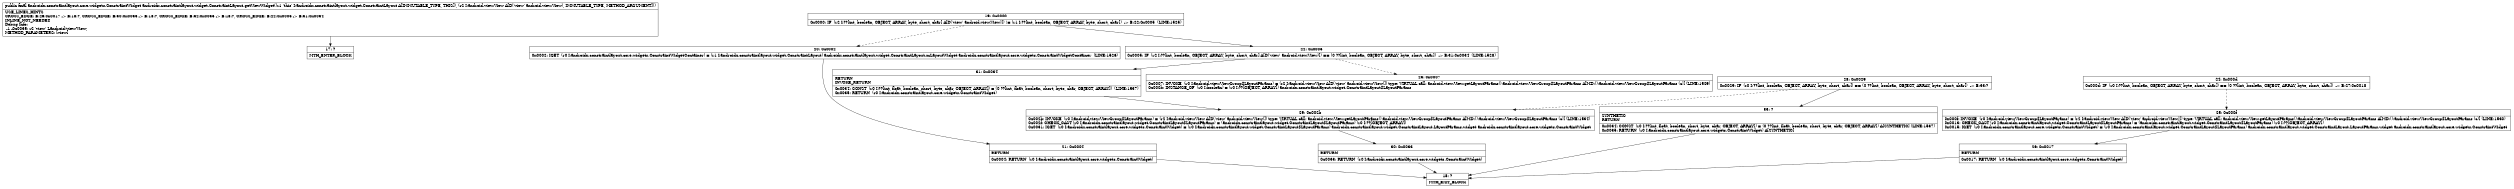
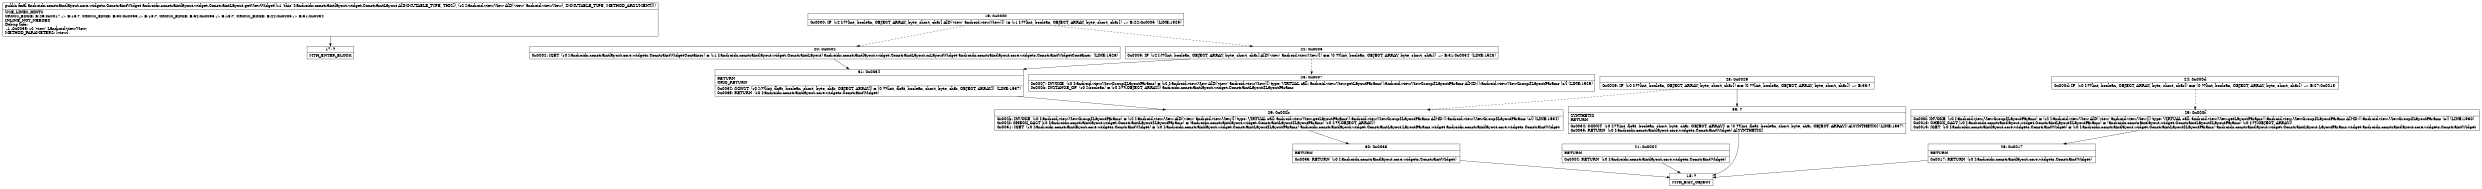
(1152, 36) -> (1152, 36)
(853, 83) -> (732, 83)
(886, 123) -> (840, 63)
(1447, 182) -> (1691, 182)
